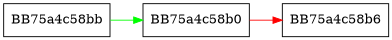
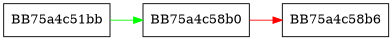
(57, 20) -> (57, 20)
